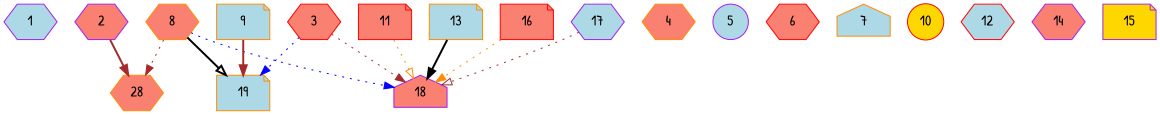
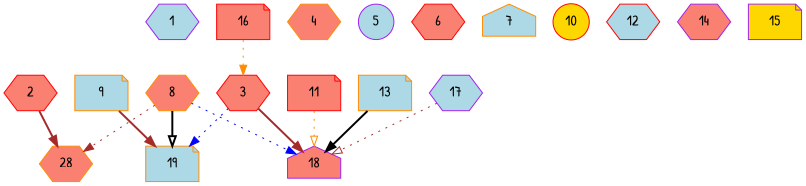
(101, 22) -> (31, 93)
(364, 55) -> (277, 127)
(473, 58) -> (243, 53)
